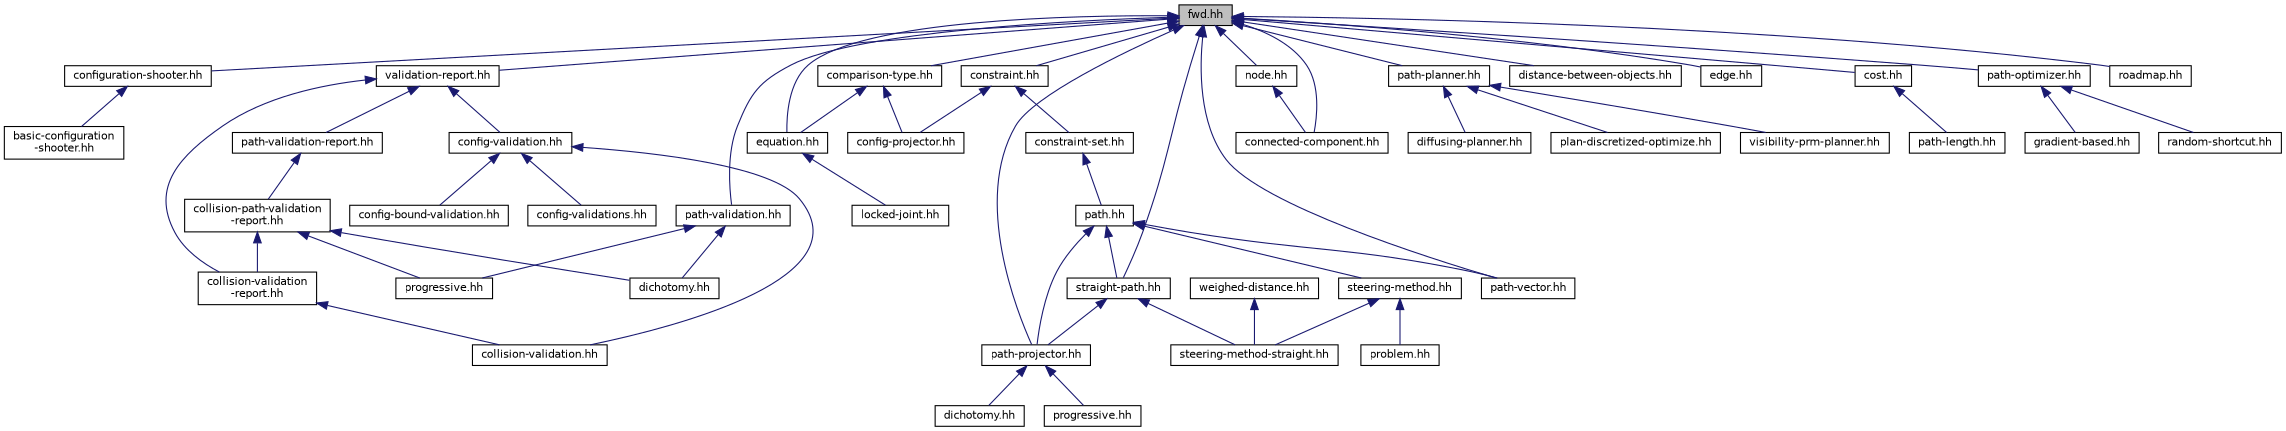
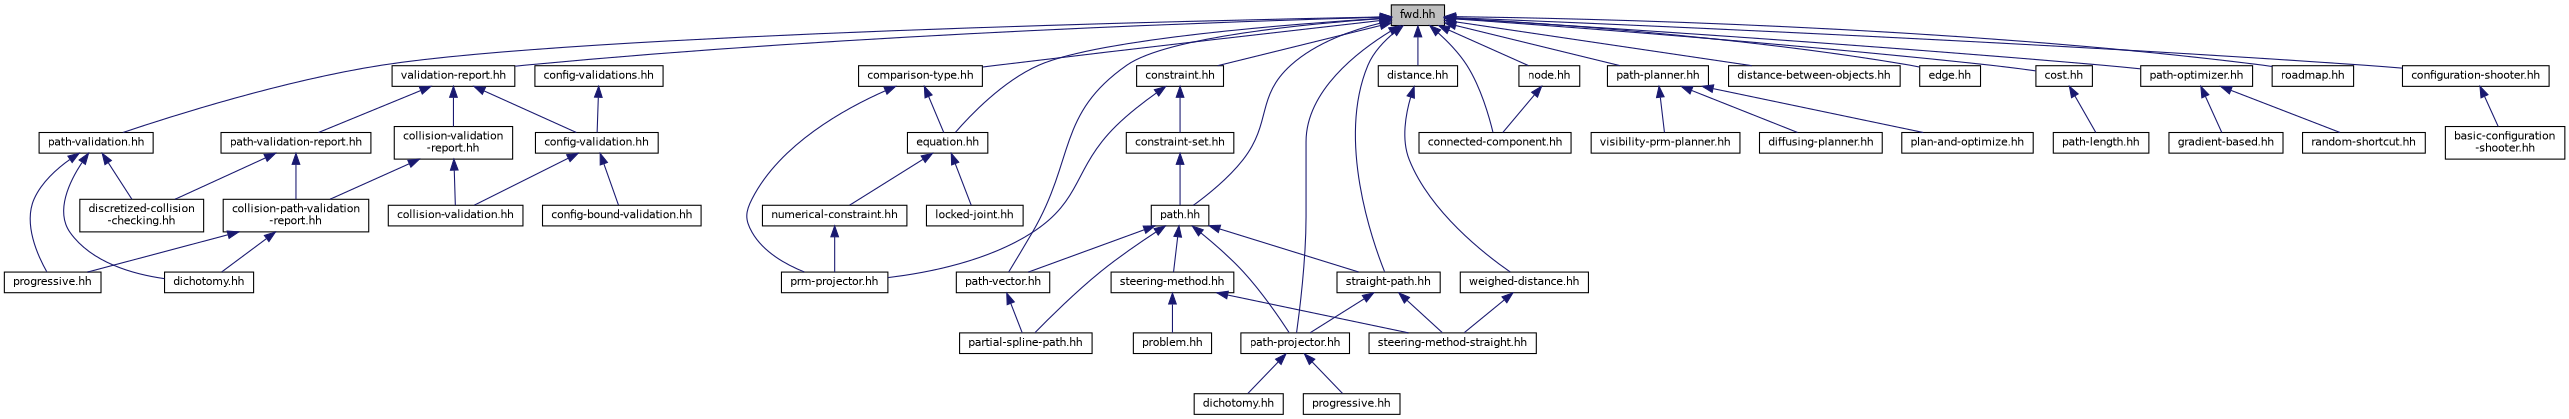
none -> (1418, 76)
none -> (1269, 96)
(906, 143) -> (835, 282)
(1636, 143) -> (1967, 143)
(556, 183) -> (598, 115)
none -> (142, 216)
none -> (835, 216)
(257, 258) -> (370, 181)
none -> (1026, 343)
